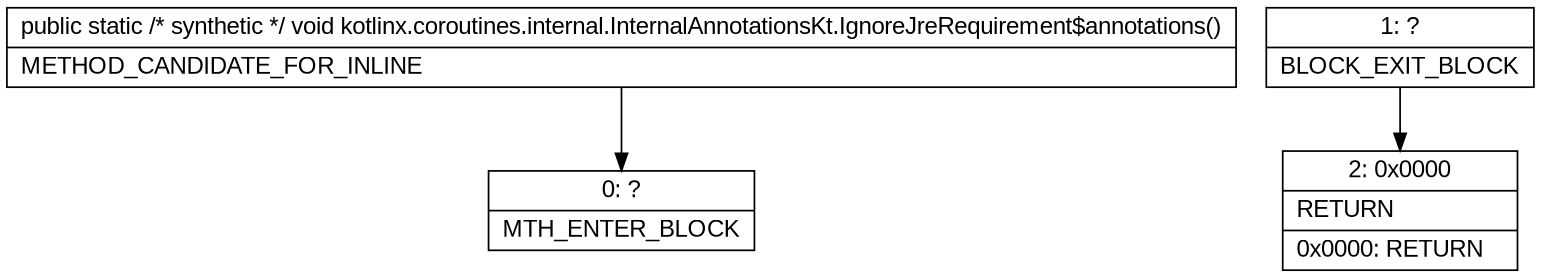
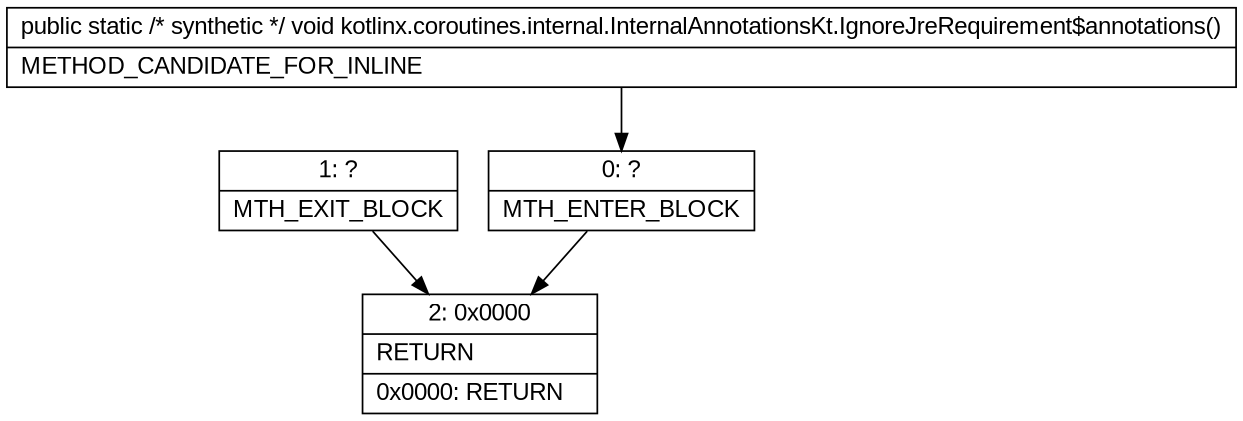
(1400, 66) -> (338, 210)
none -> (565, 256)
